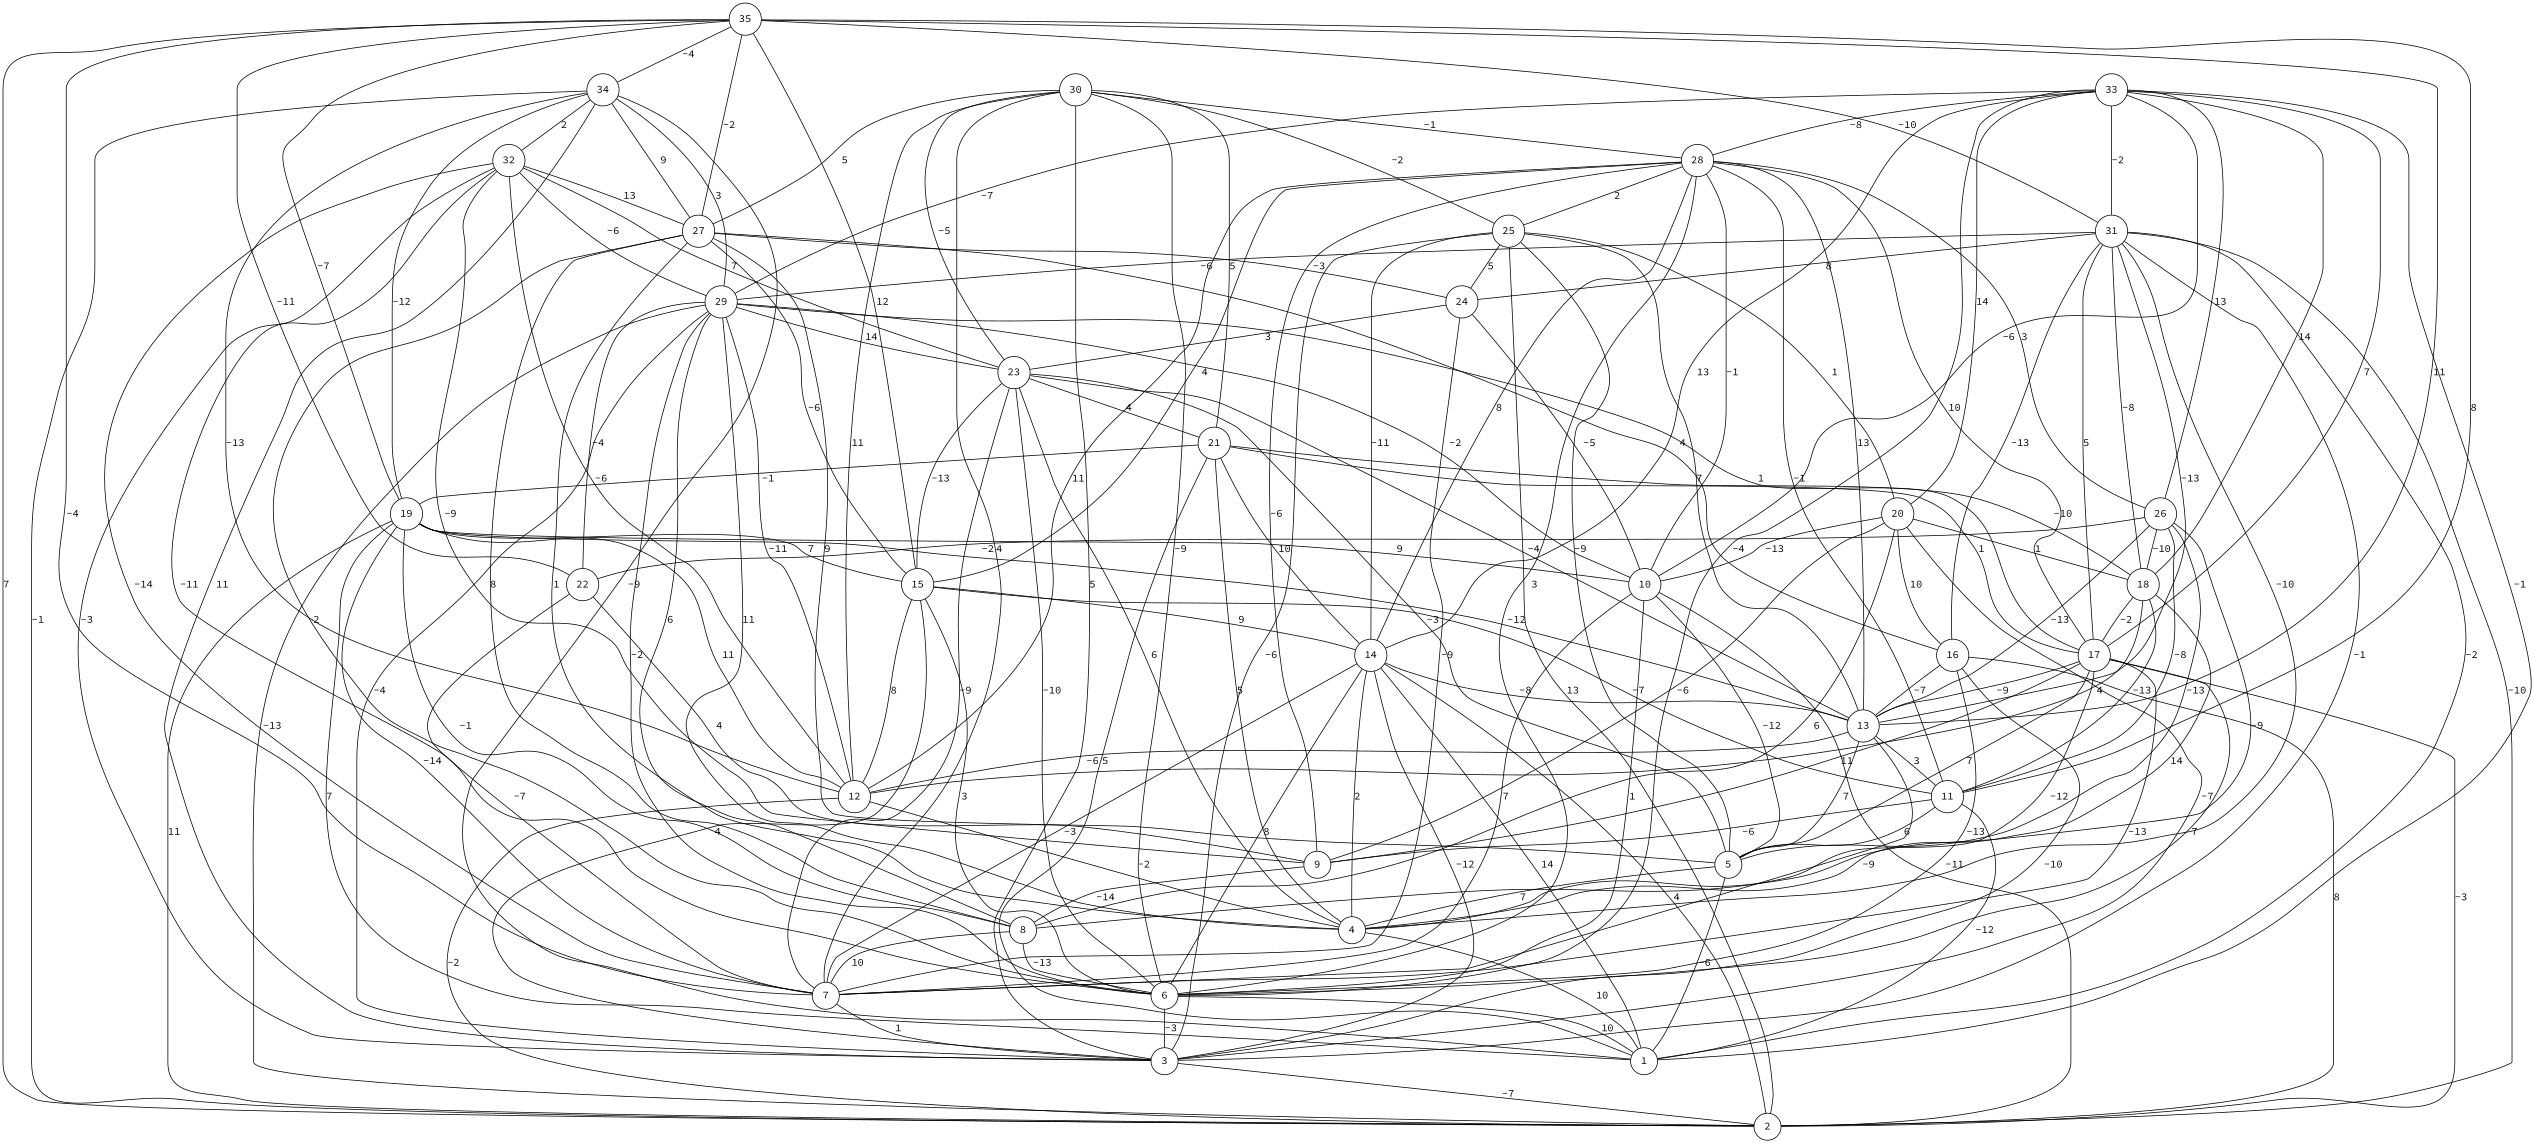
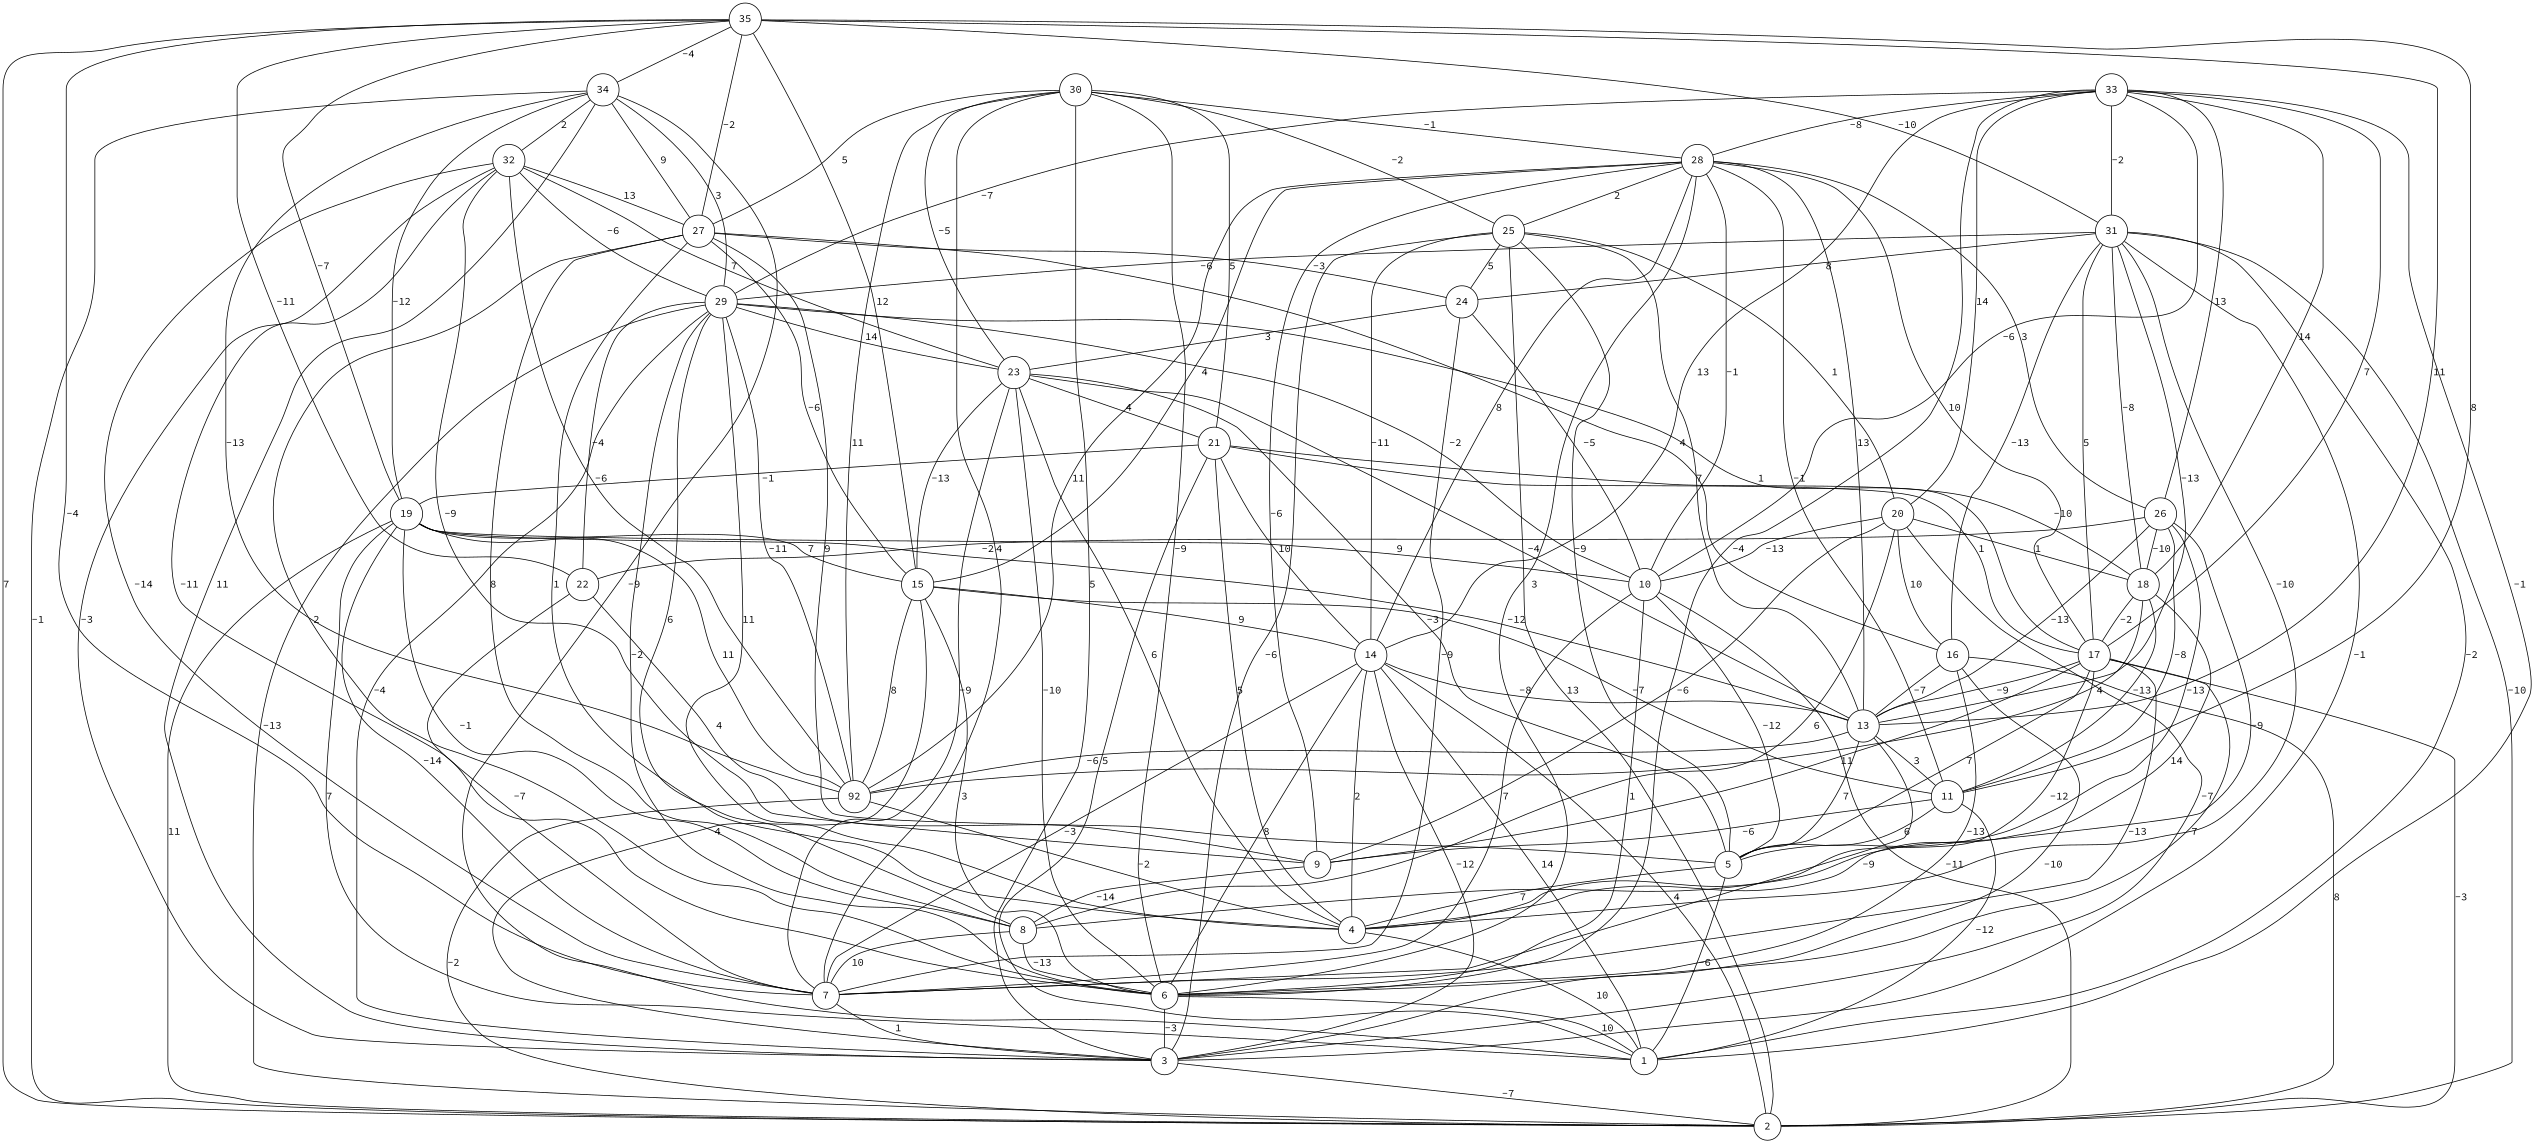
(854, 797) -> (854, 797)
